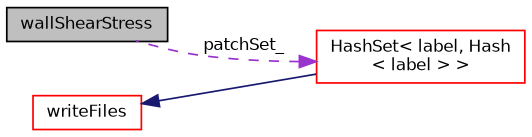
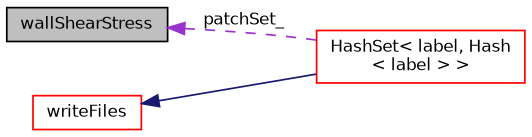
(217, 57) -> (251, 33)
